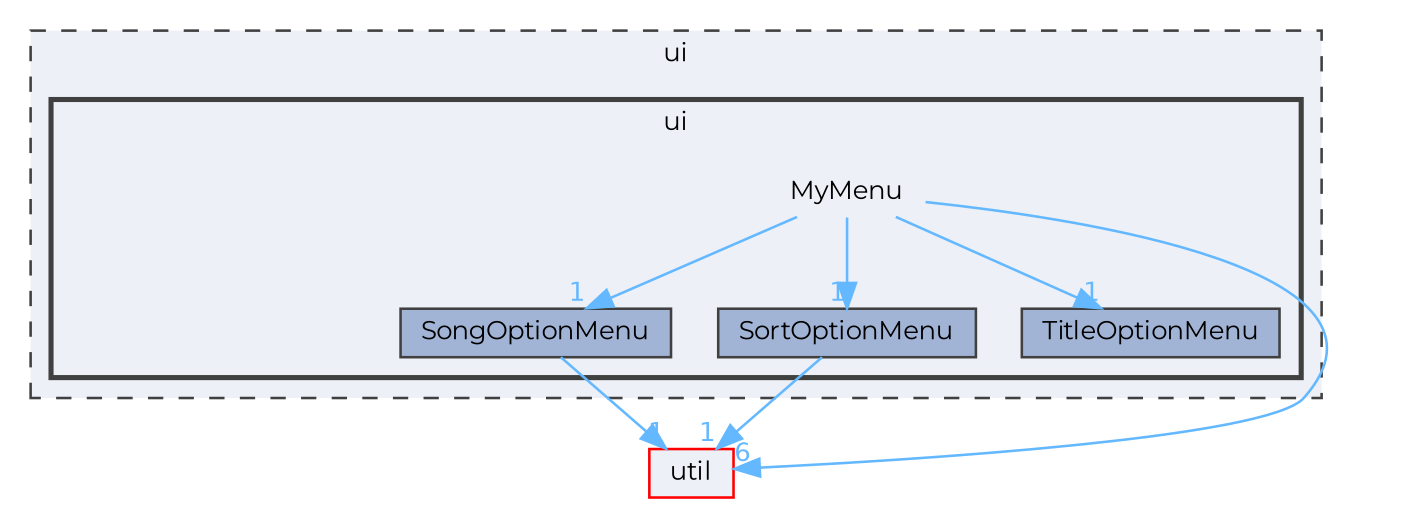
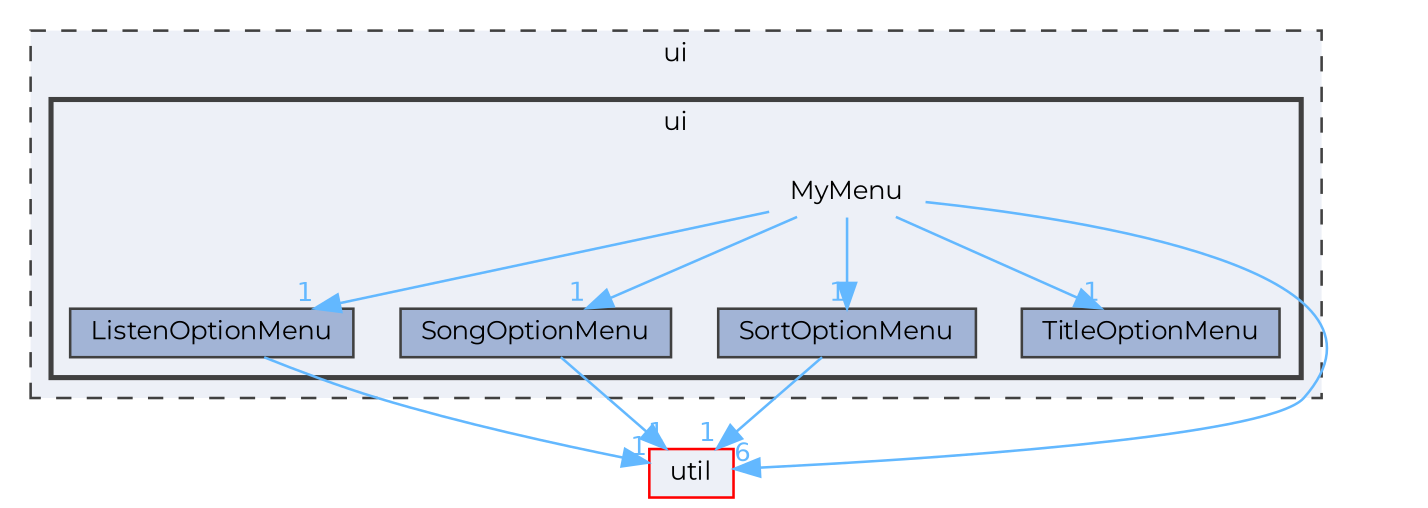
none -> (212, 333)
